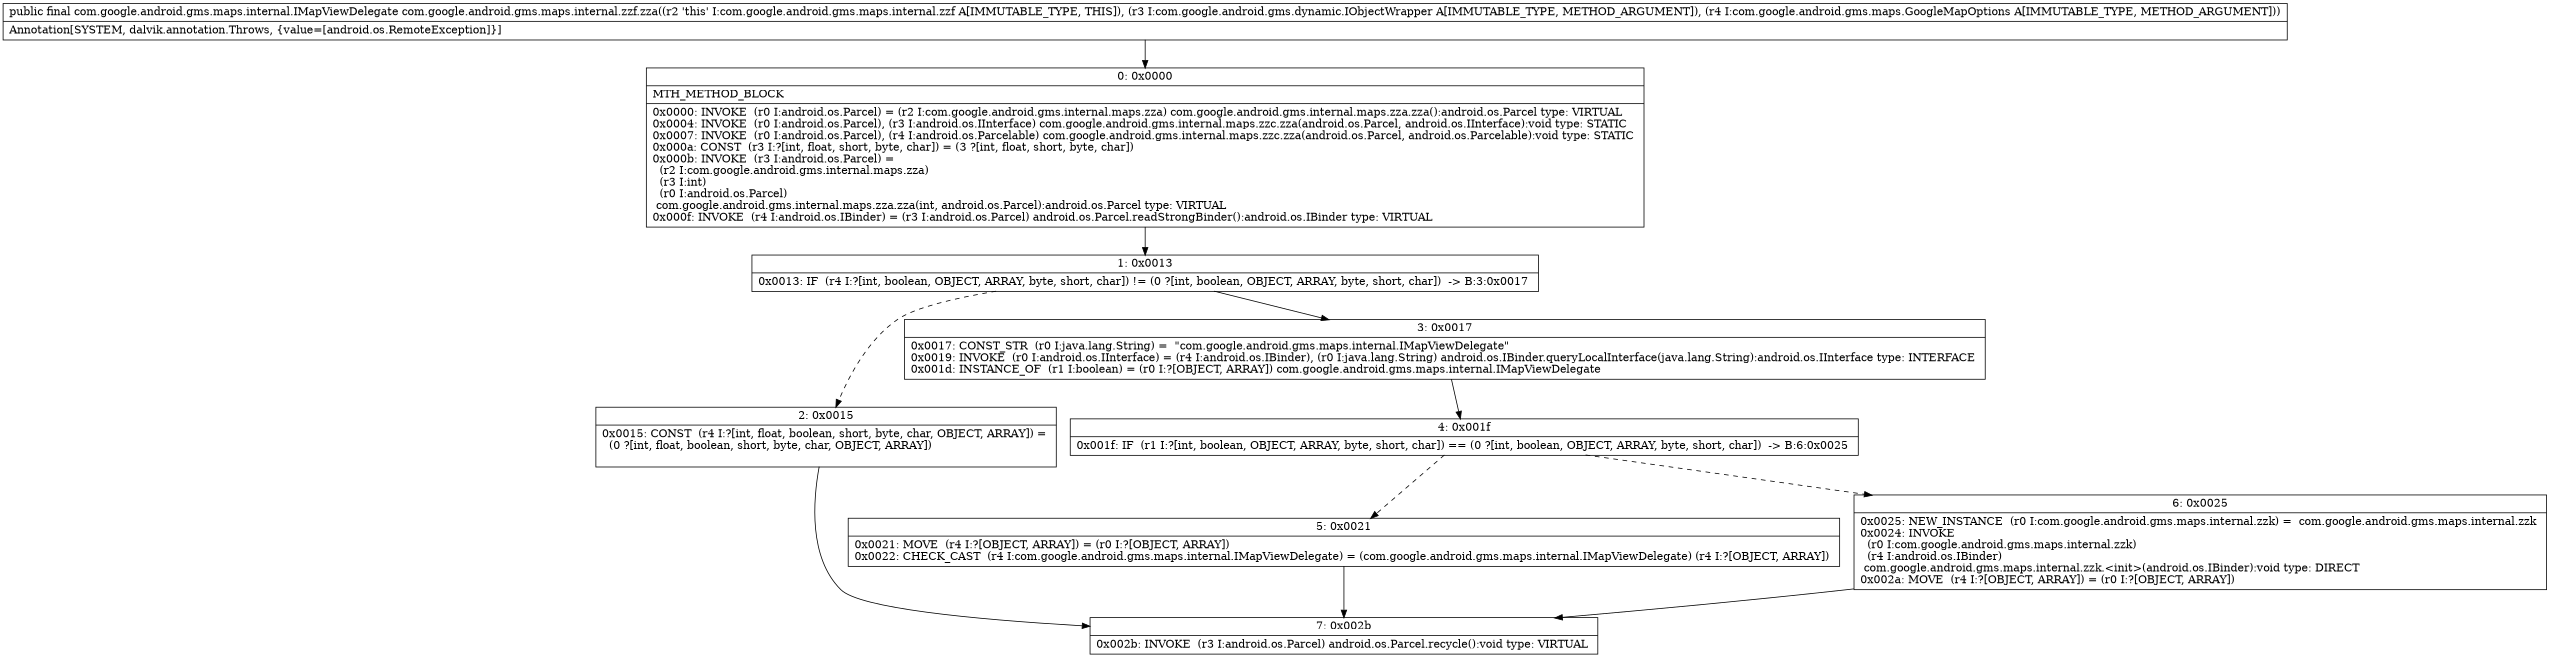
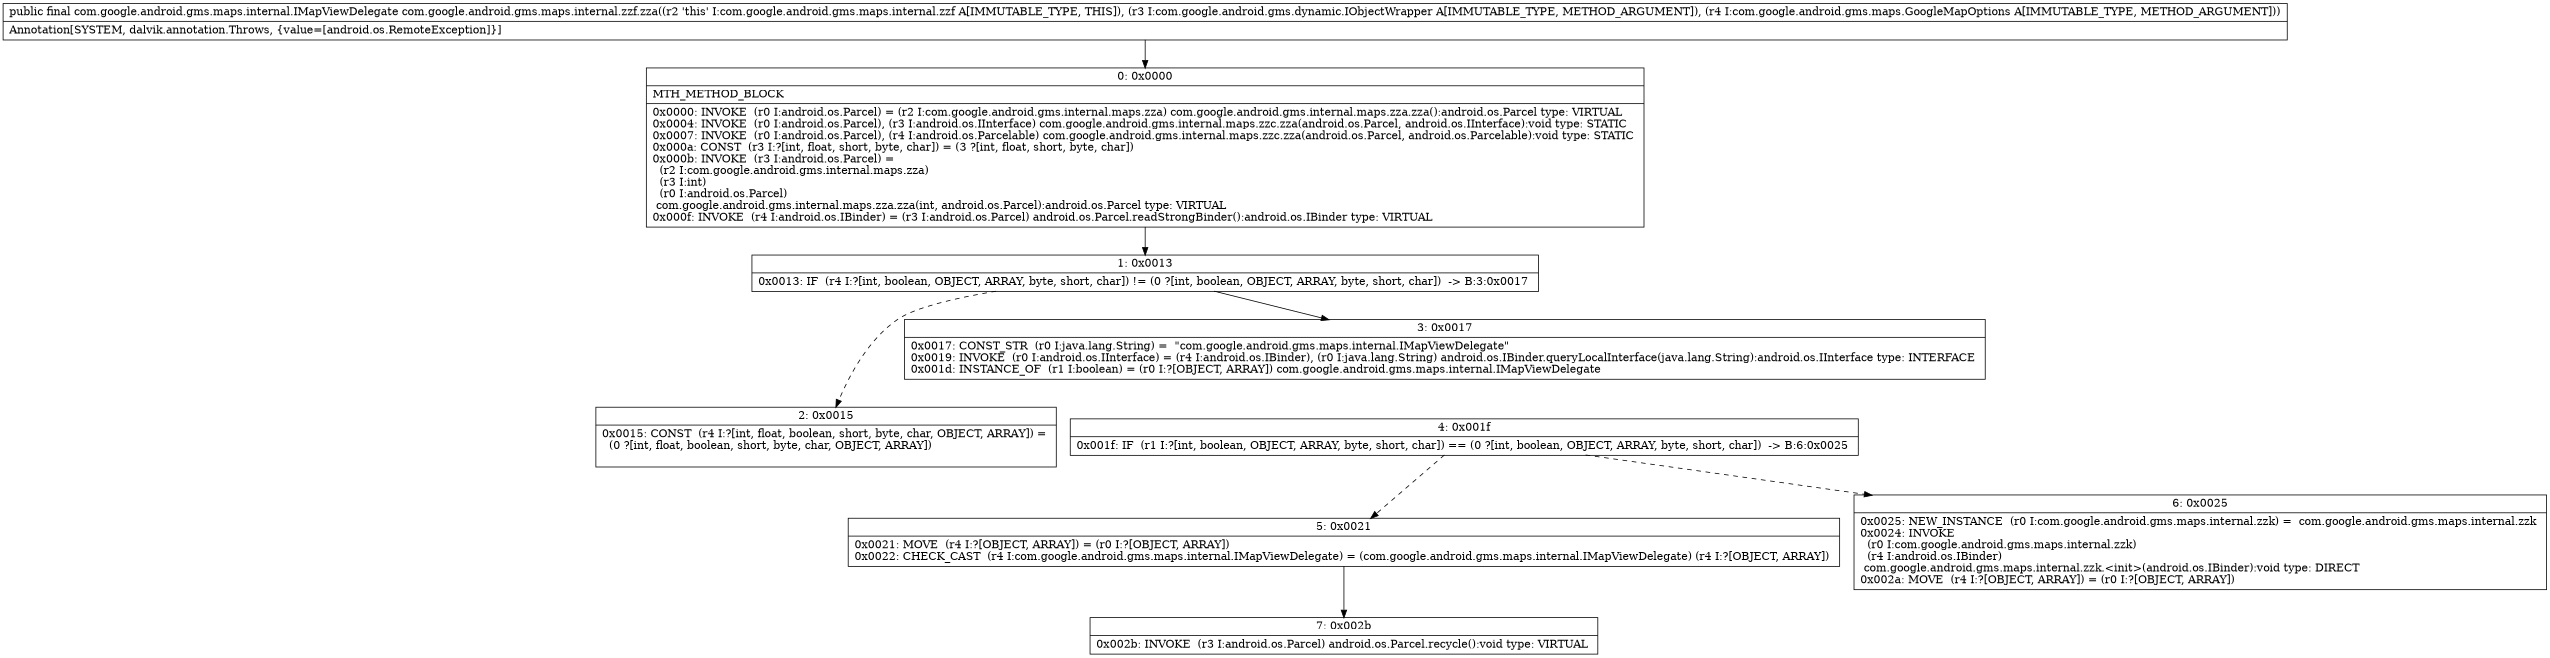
(1455, 395) -> none
(1708, 604) -> none
(896, 607) -> none
